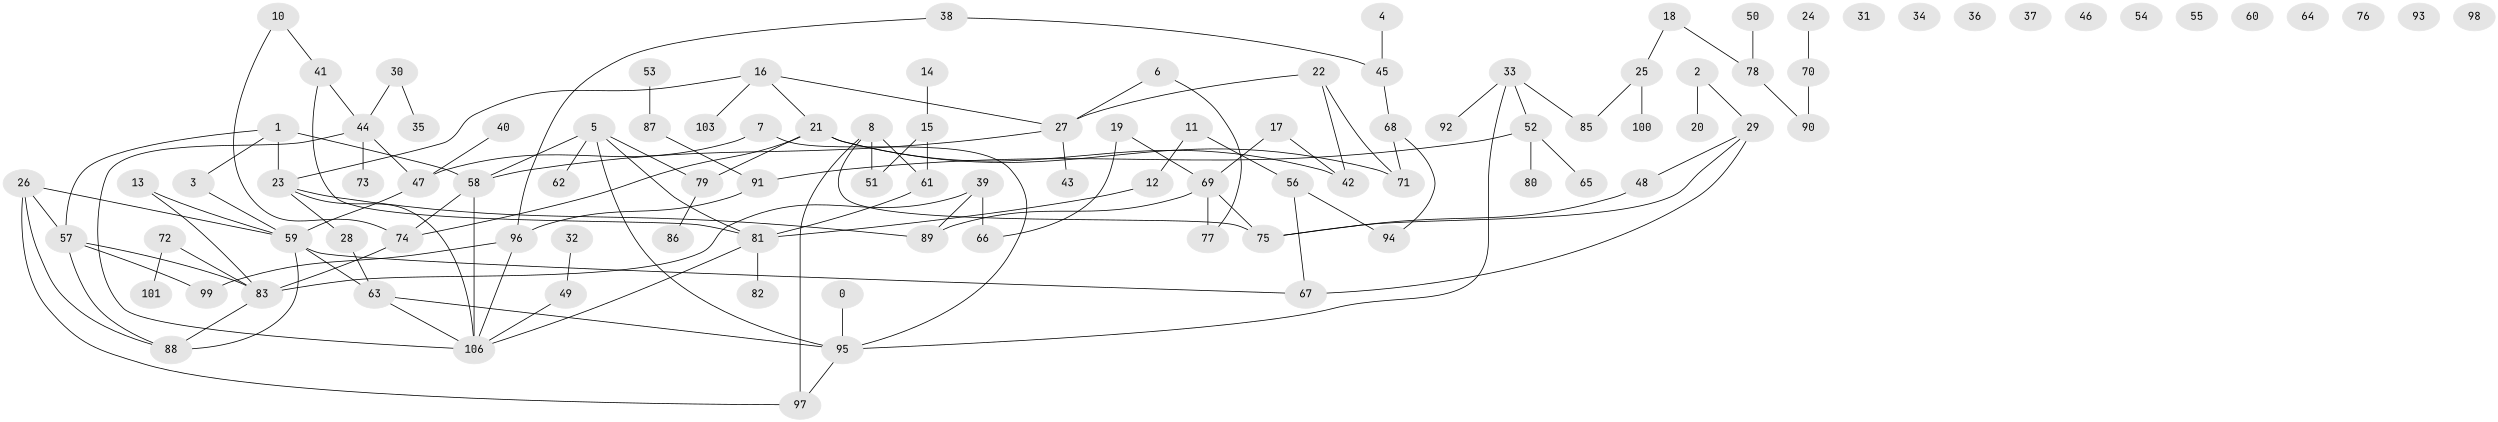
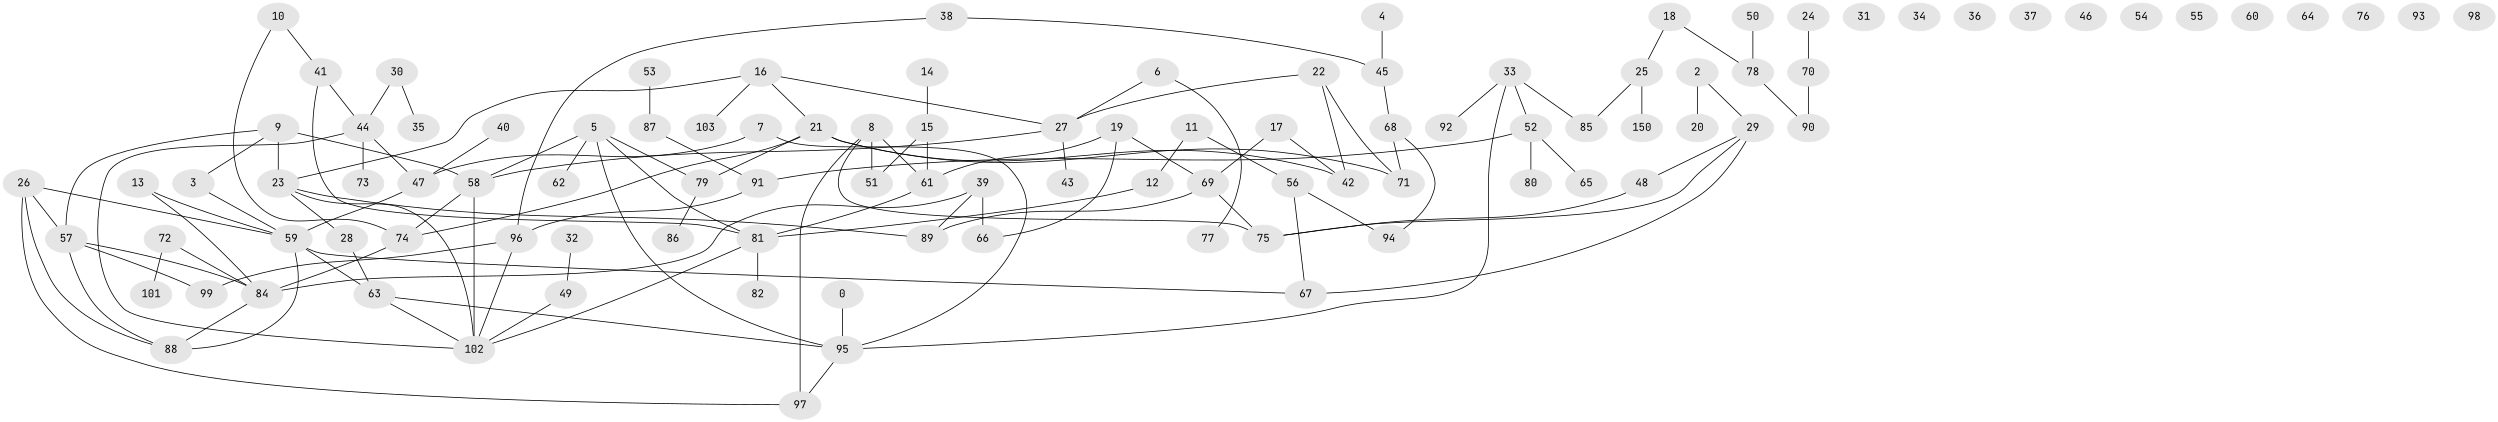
(278, 128) -> (278, 128)
(1642, 128) -> (1642, 128)
none -> (1034, 154)
(1208, 211) -> none
(262, 294) -> (262, 294)
(474, 350) -> (474, 350)
